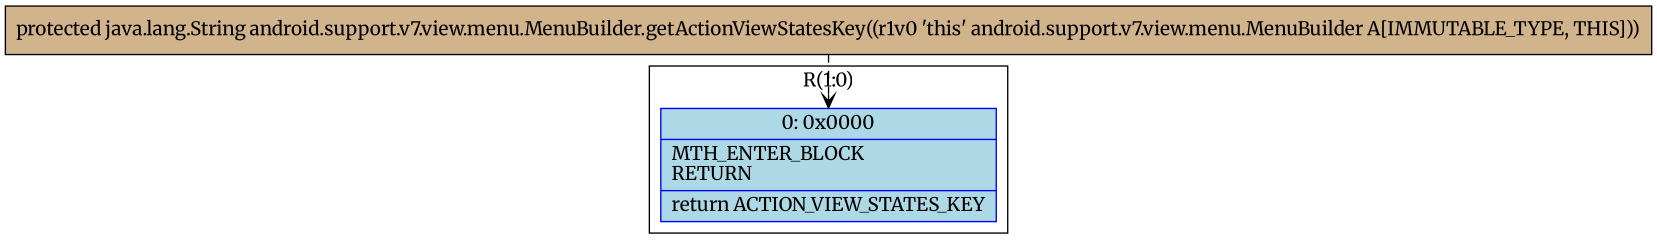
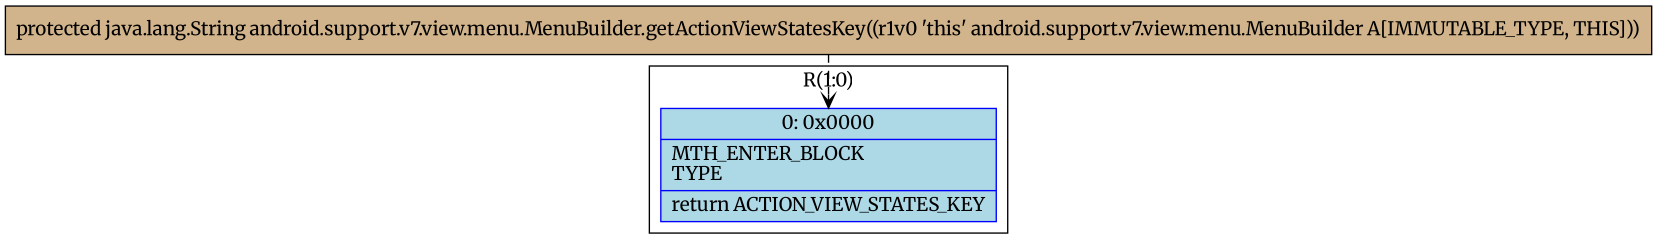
(712, 174) -> (697, 174)
